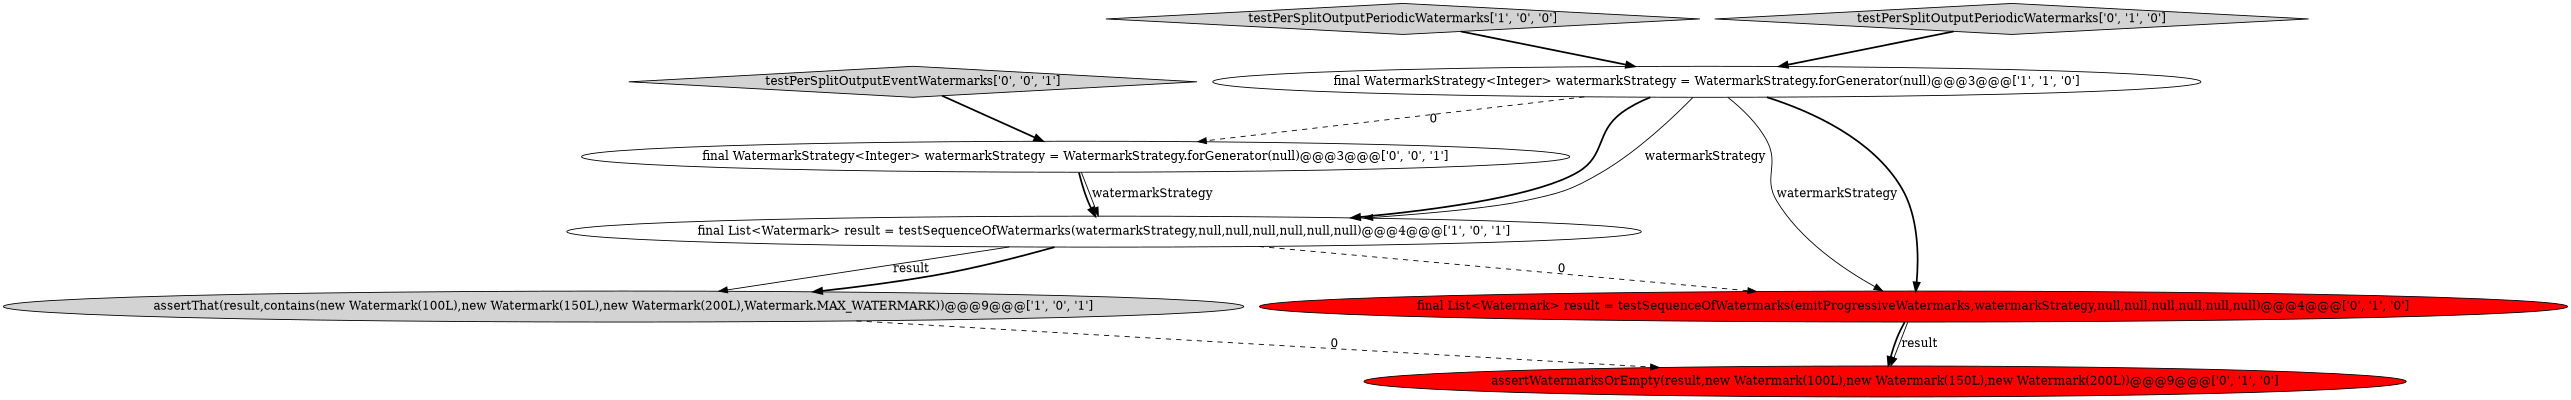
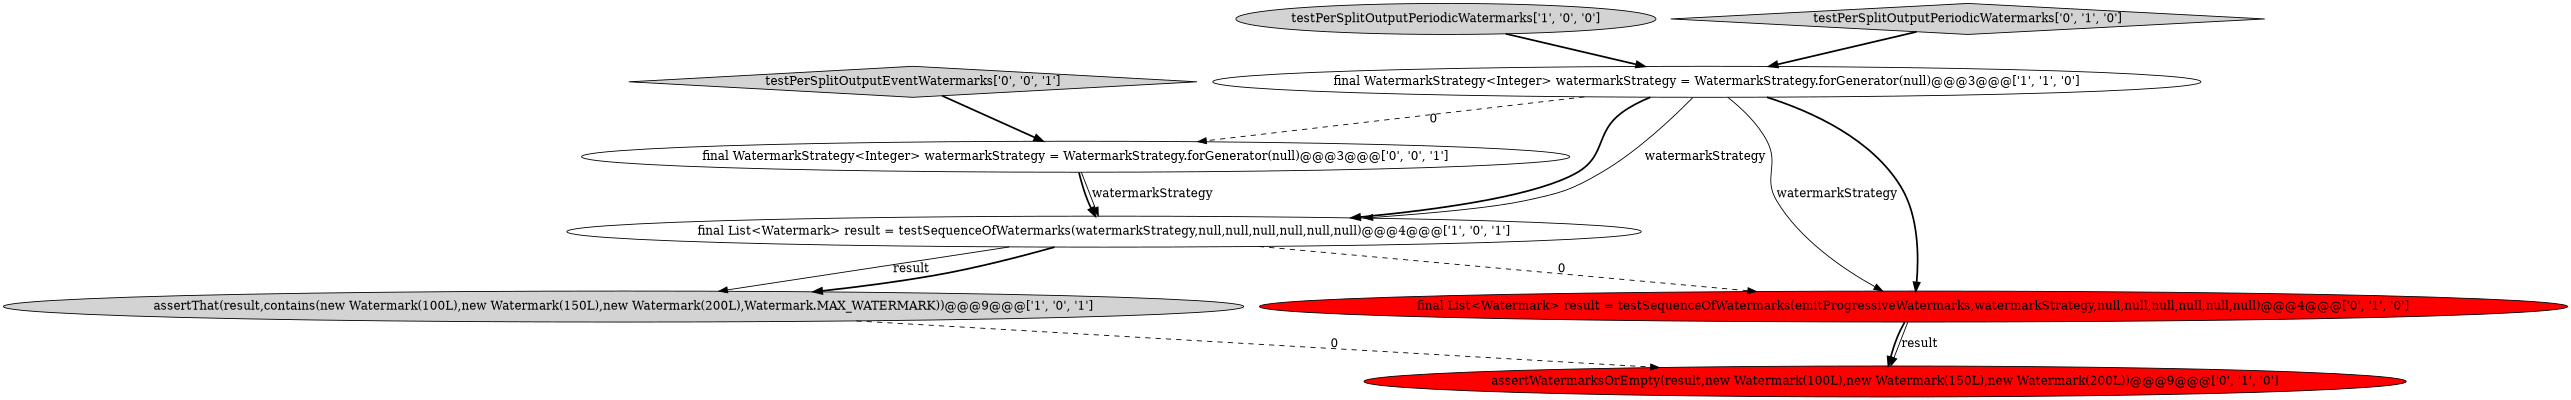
(1403, 19) -> (1446, 19)
